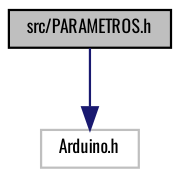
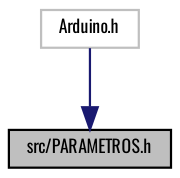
(90, 77) -> (90, 77)
